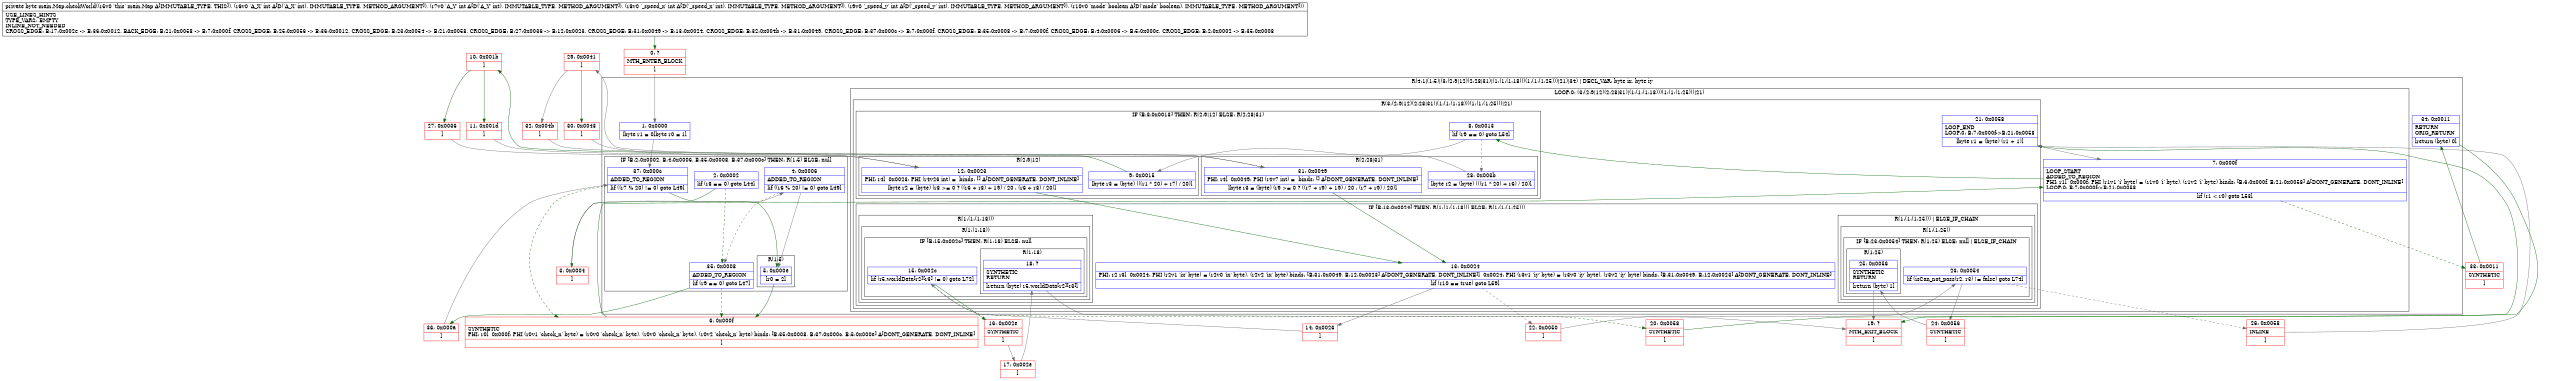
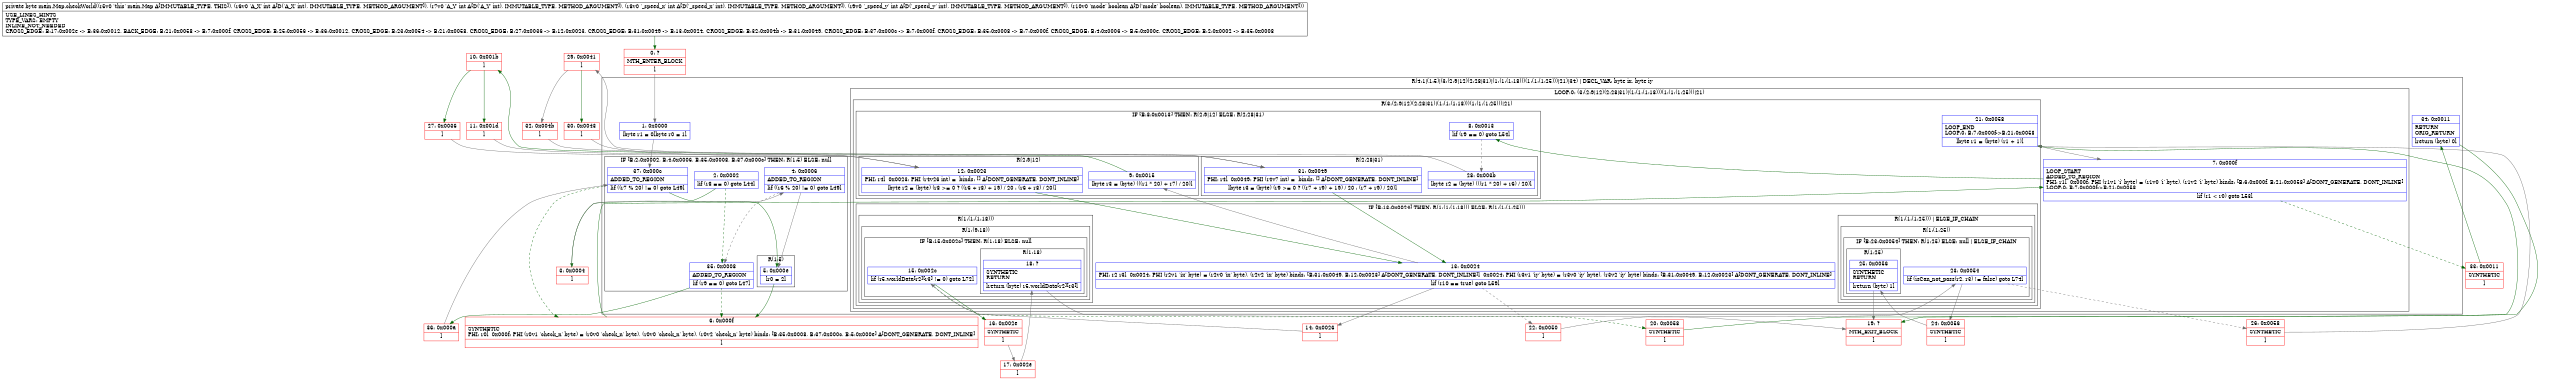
(1313, 151) -> (1292, 229)
(976, 231) -> (976, 231)
(2259, 332) -> (2265, 332)
